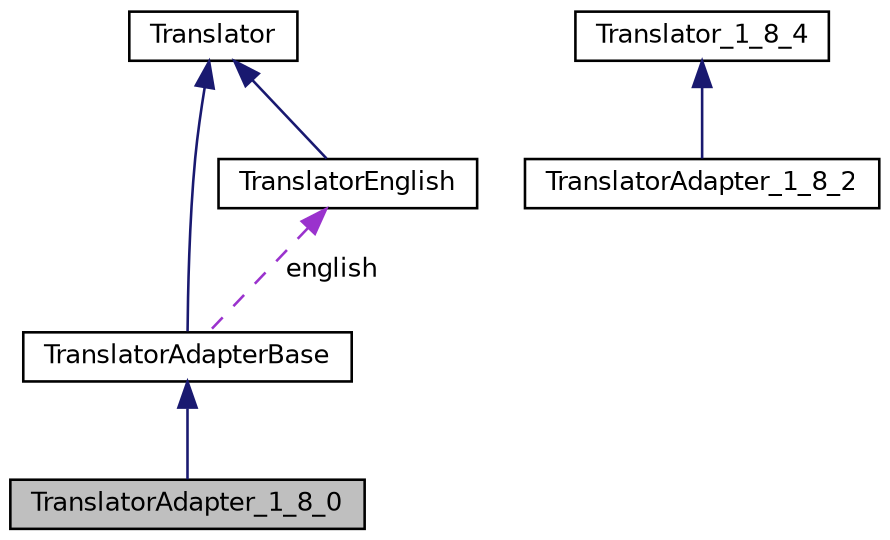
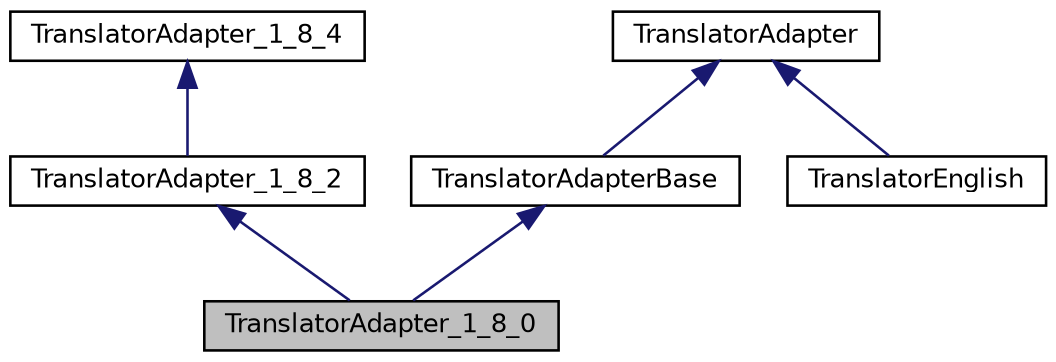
(213, 36) -> (746, 36)
(702, 36) -> (187, 36)
none -> (295, 261)
(259, 280) -> none
